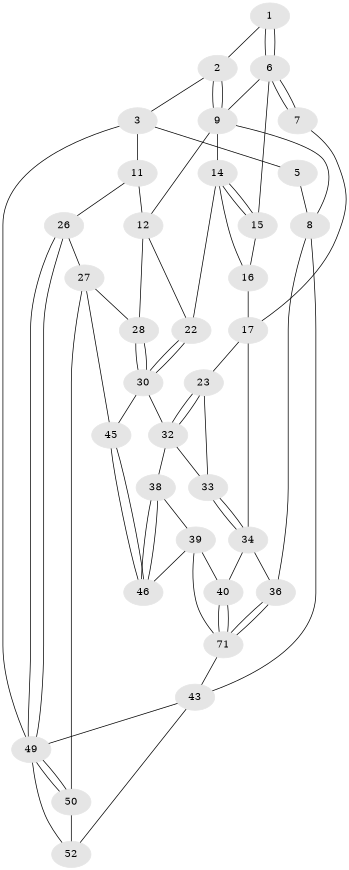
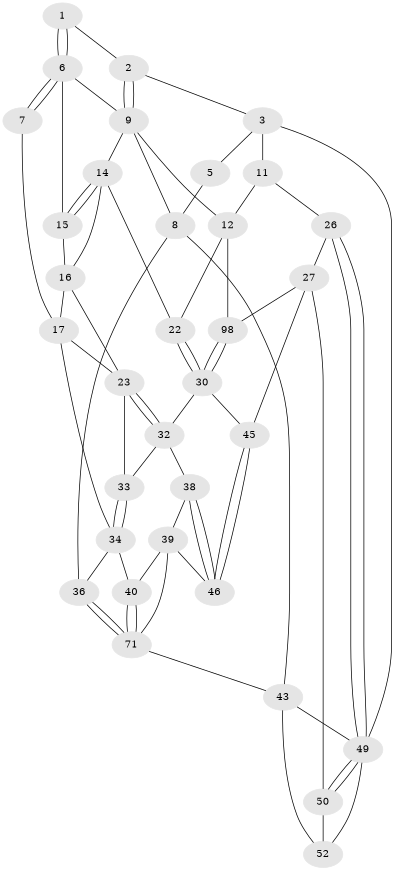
none -> (95, 330)
(139, 330) -> (228, 330)
